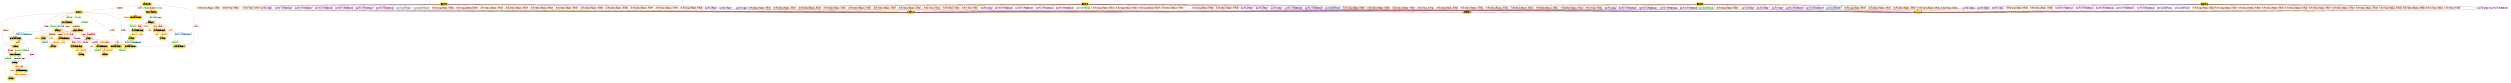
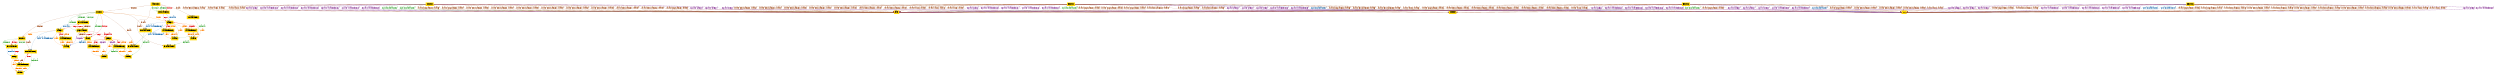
(160, 26) -> (192, 26)
none -> (77, 27)
(16, 42) -> (27, 44)
(124, 42) -> (155, 23)
